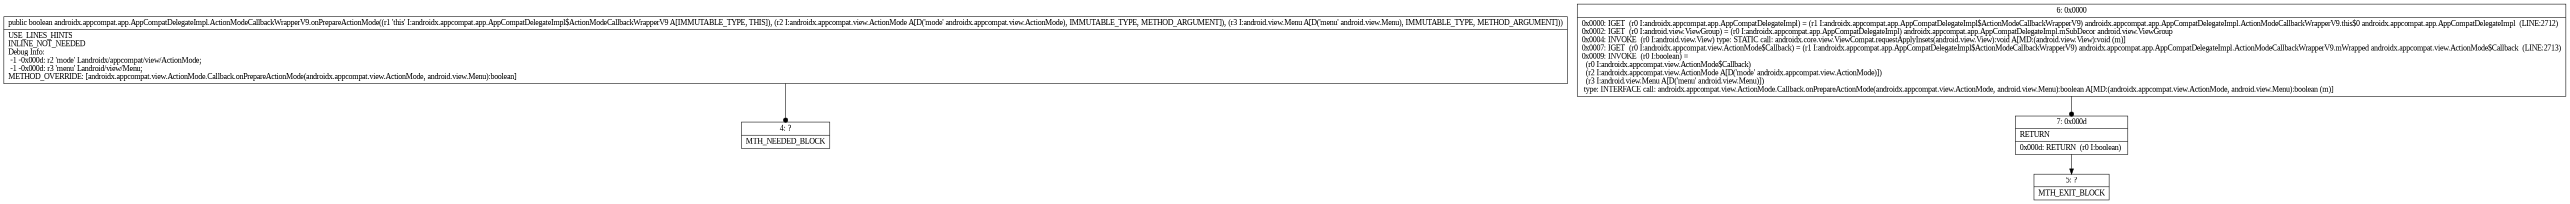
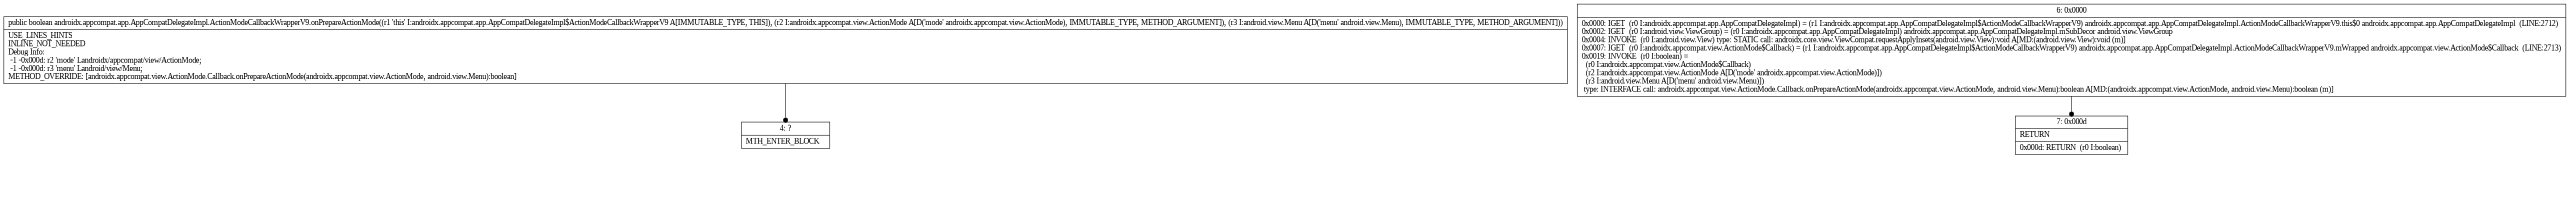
(1636, 57) -> (1636, 57)
(786, 142) -> (783, 142)
(2072, 187) -> none
